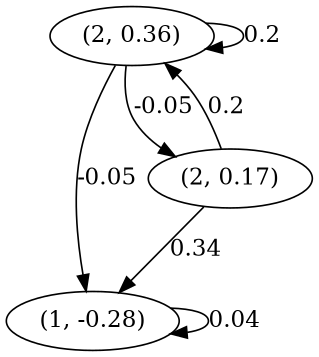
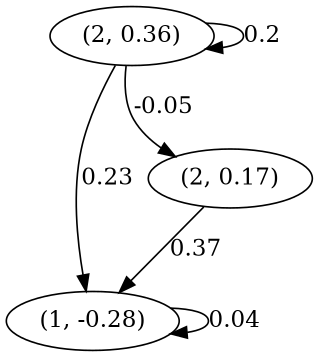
(203, 109) -> none
(107, 178) -> (107, 178)
(196, 250) -> (196, 250)
